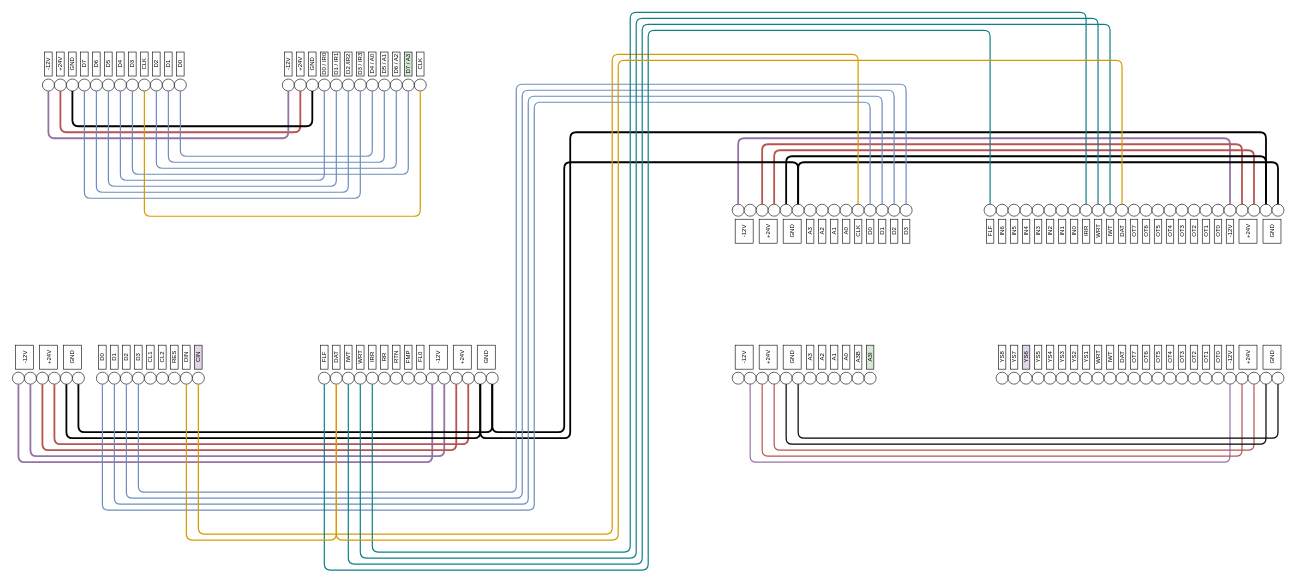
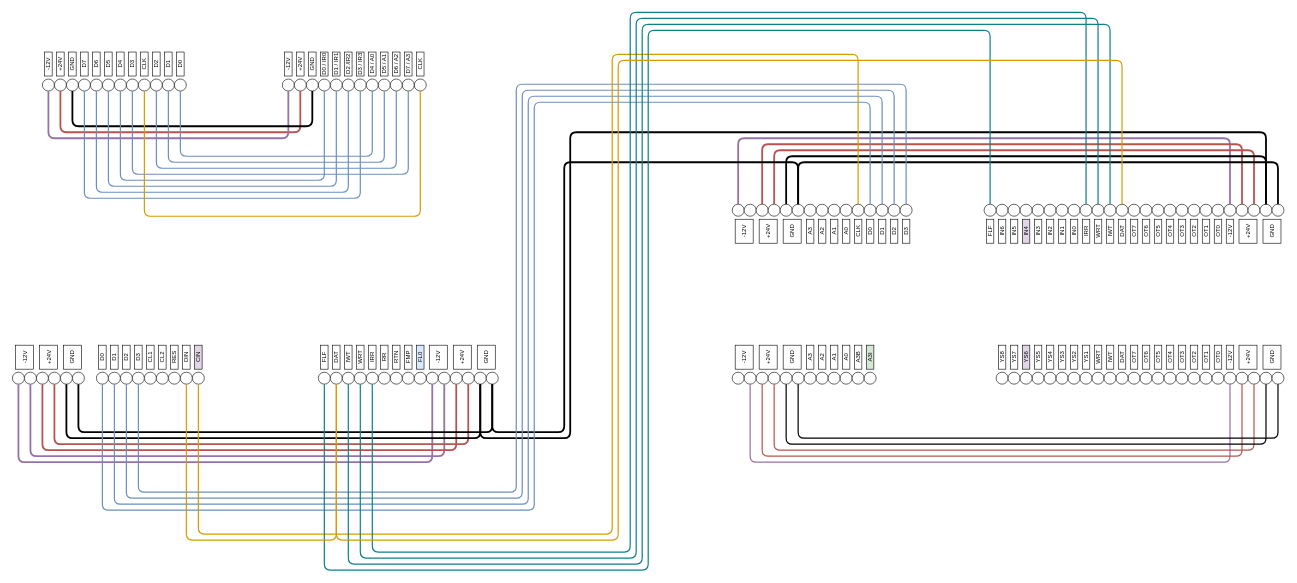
(408, 64) -> (408, 64)
(1026, 231) -> (1026, 231)
(420, 357) -> (420, 357)
